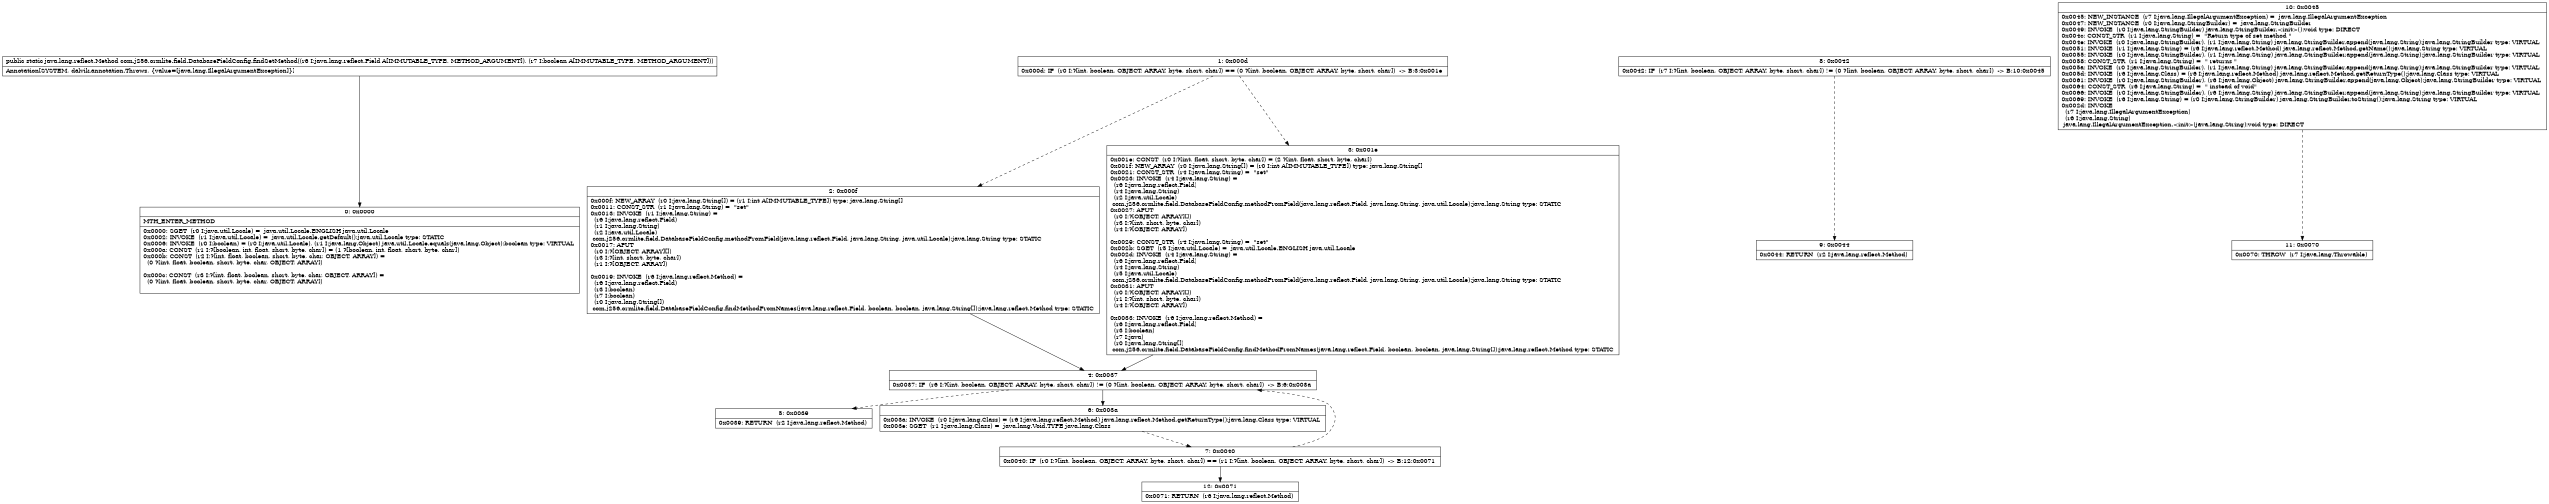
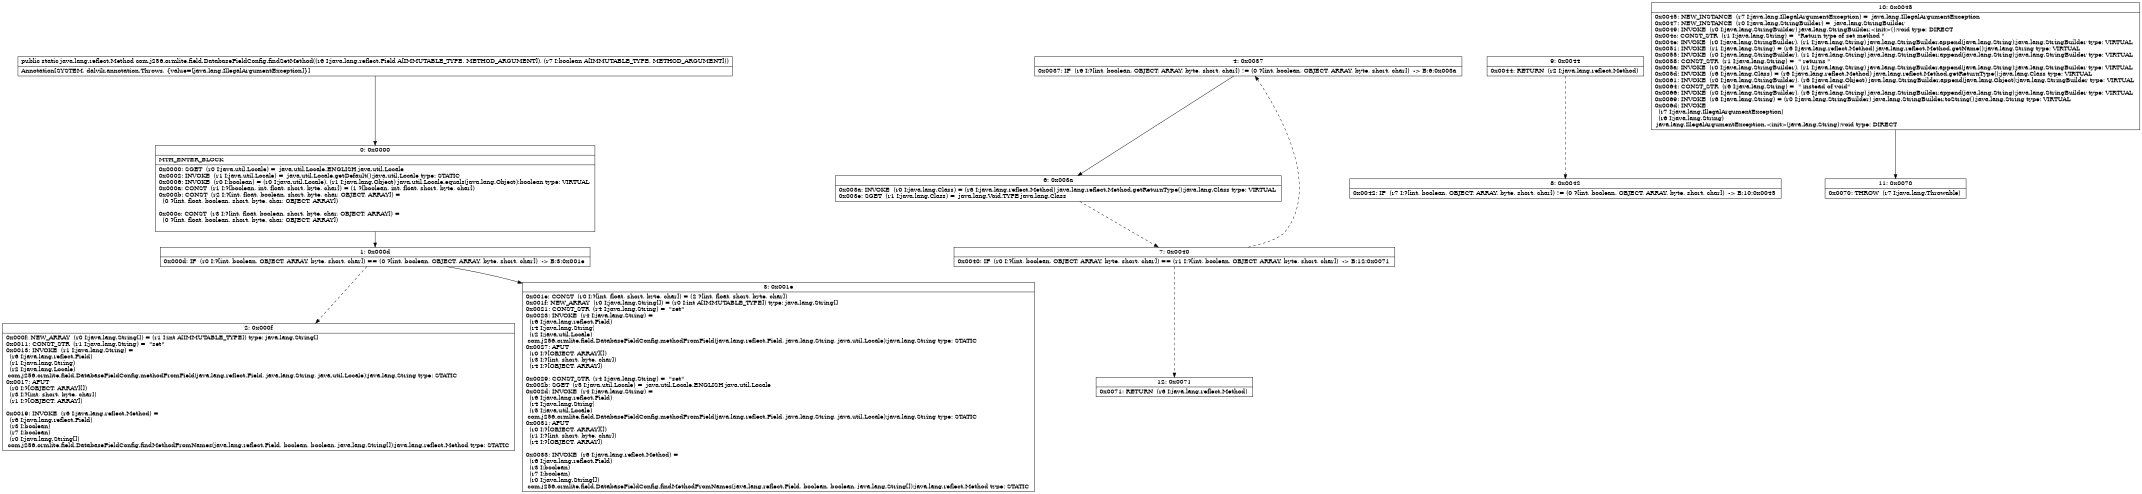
(2089, 106) -> (1682, 106)
(1263, 109) -> (483, 273)
(1835, 156) -> (1565, 125)
(2302, 183) -> (1896, 152)
(179, 221) -> (191, 160)
(624, 233) -> (41, 369)
none -> (375, 237)
(1127, 337) -> (548, 474)
(1025, 341) -> none
(1139, 362) -> none
(794, 418) -> none
(1220, 472) -> (1174, 320)
